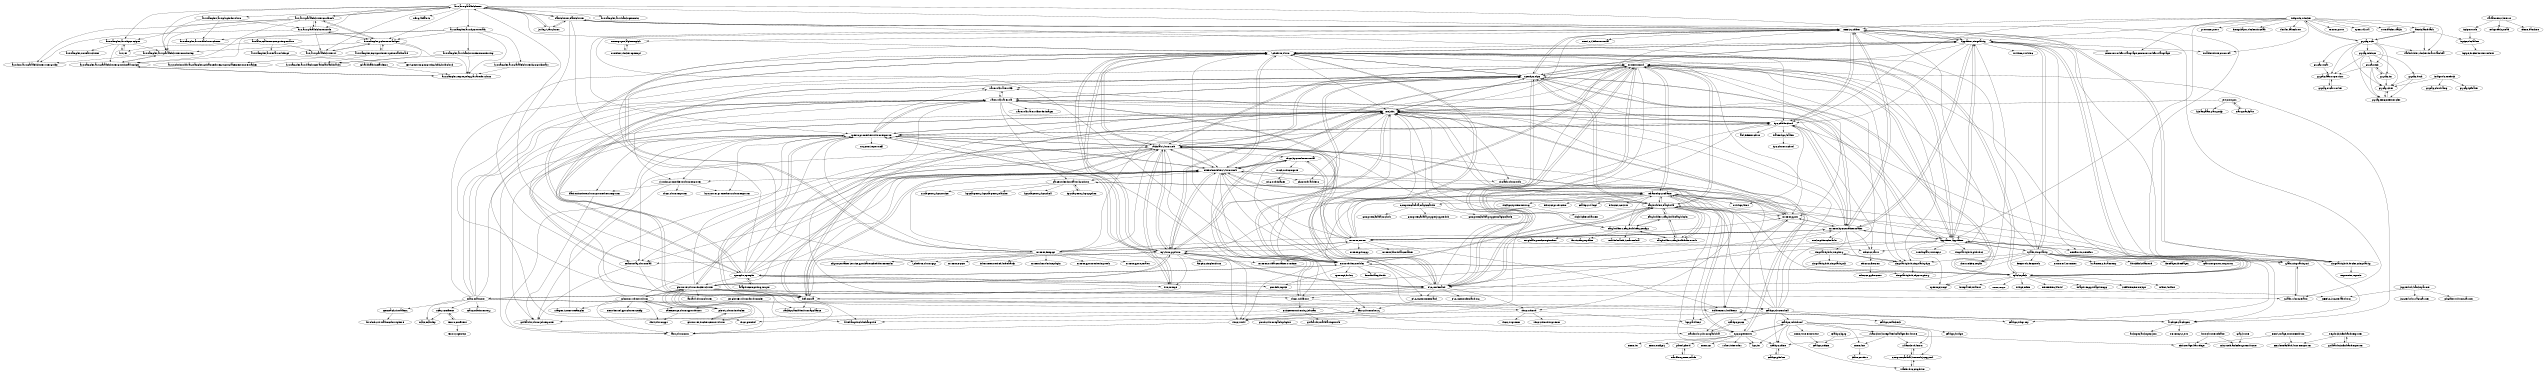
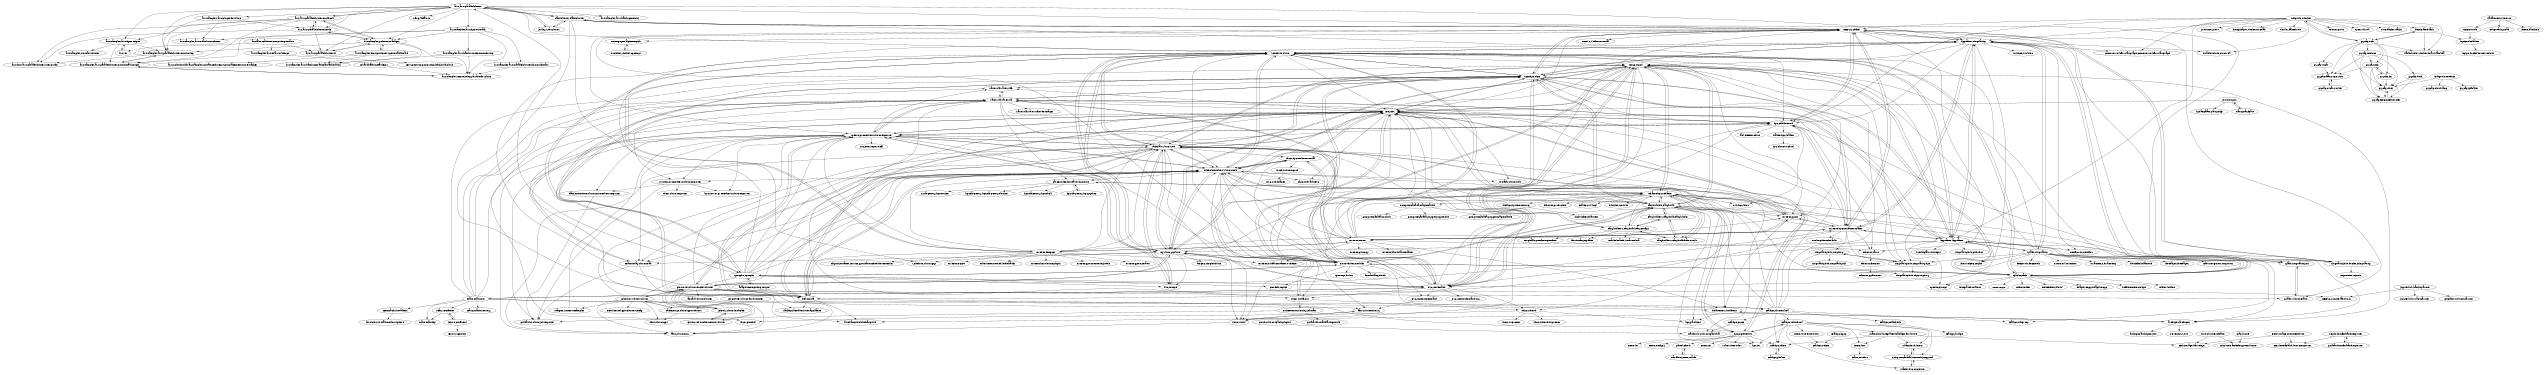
(1636, 65) -> (1636, 65)
(2023, 287) -> (2023, 287)
